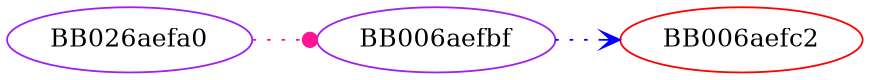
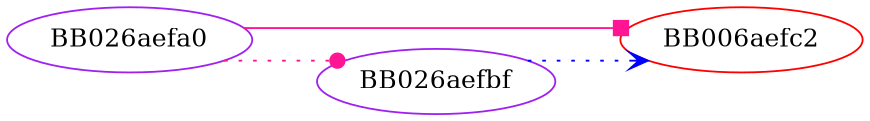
none -> (427, 28)
(436, 40) -> (436, 82)
